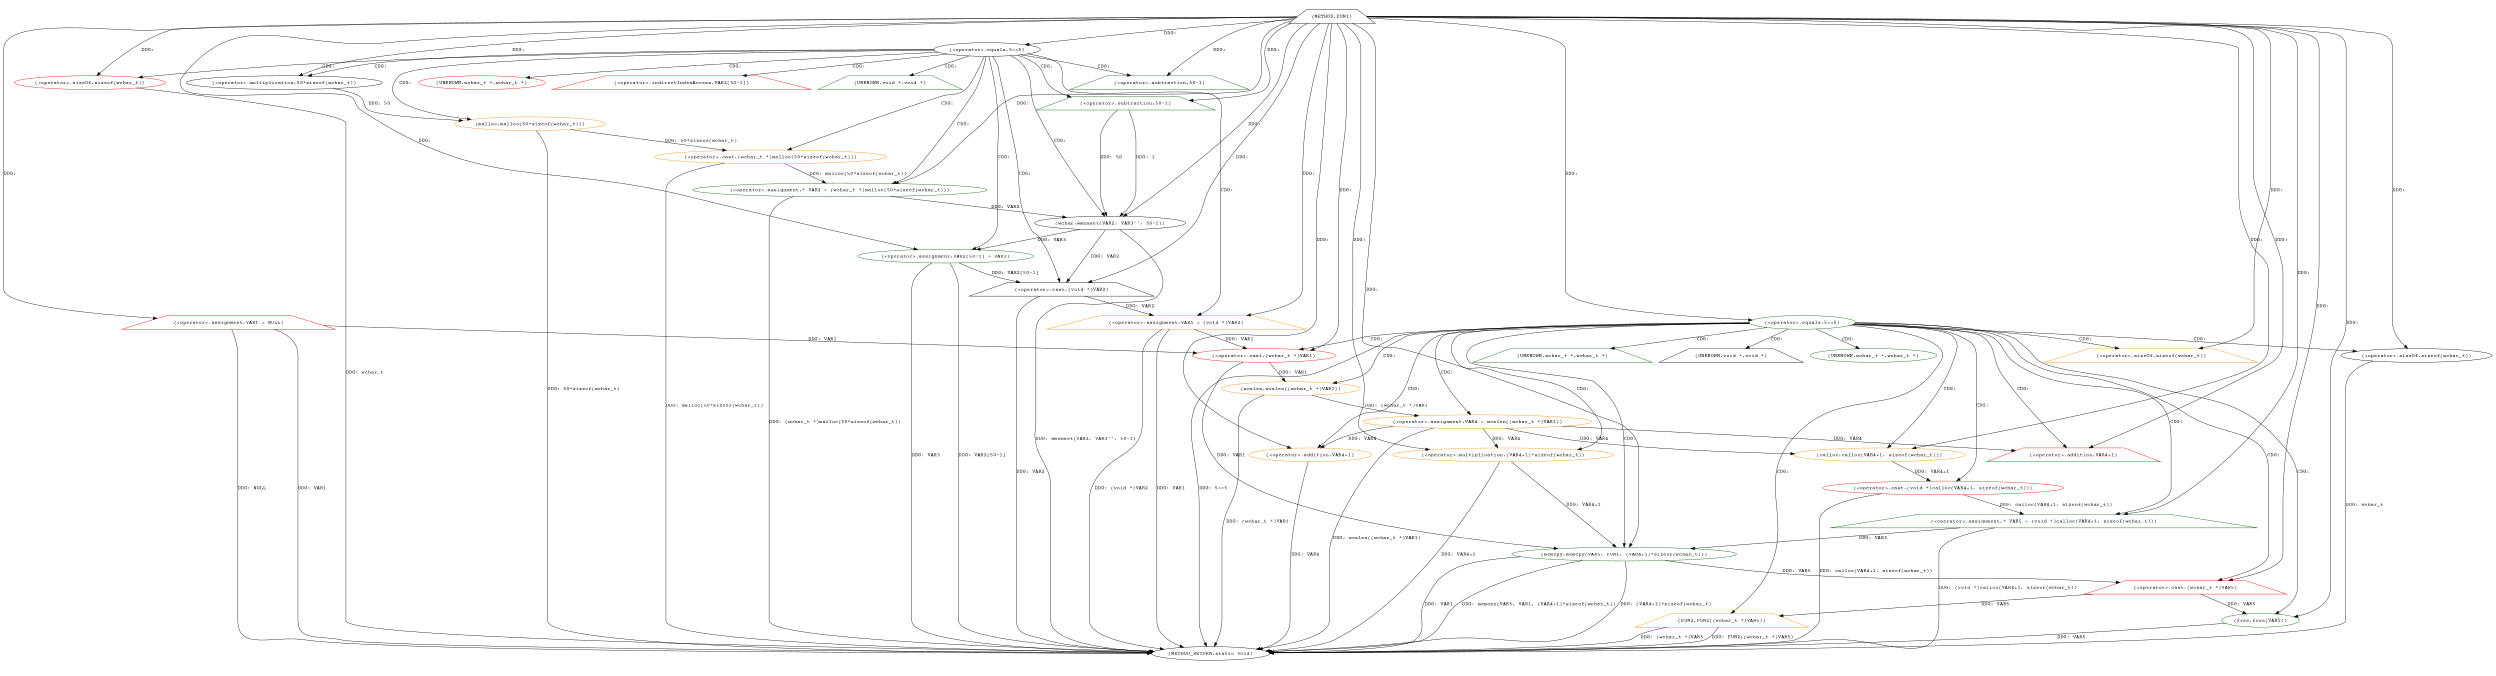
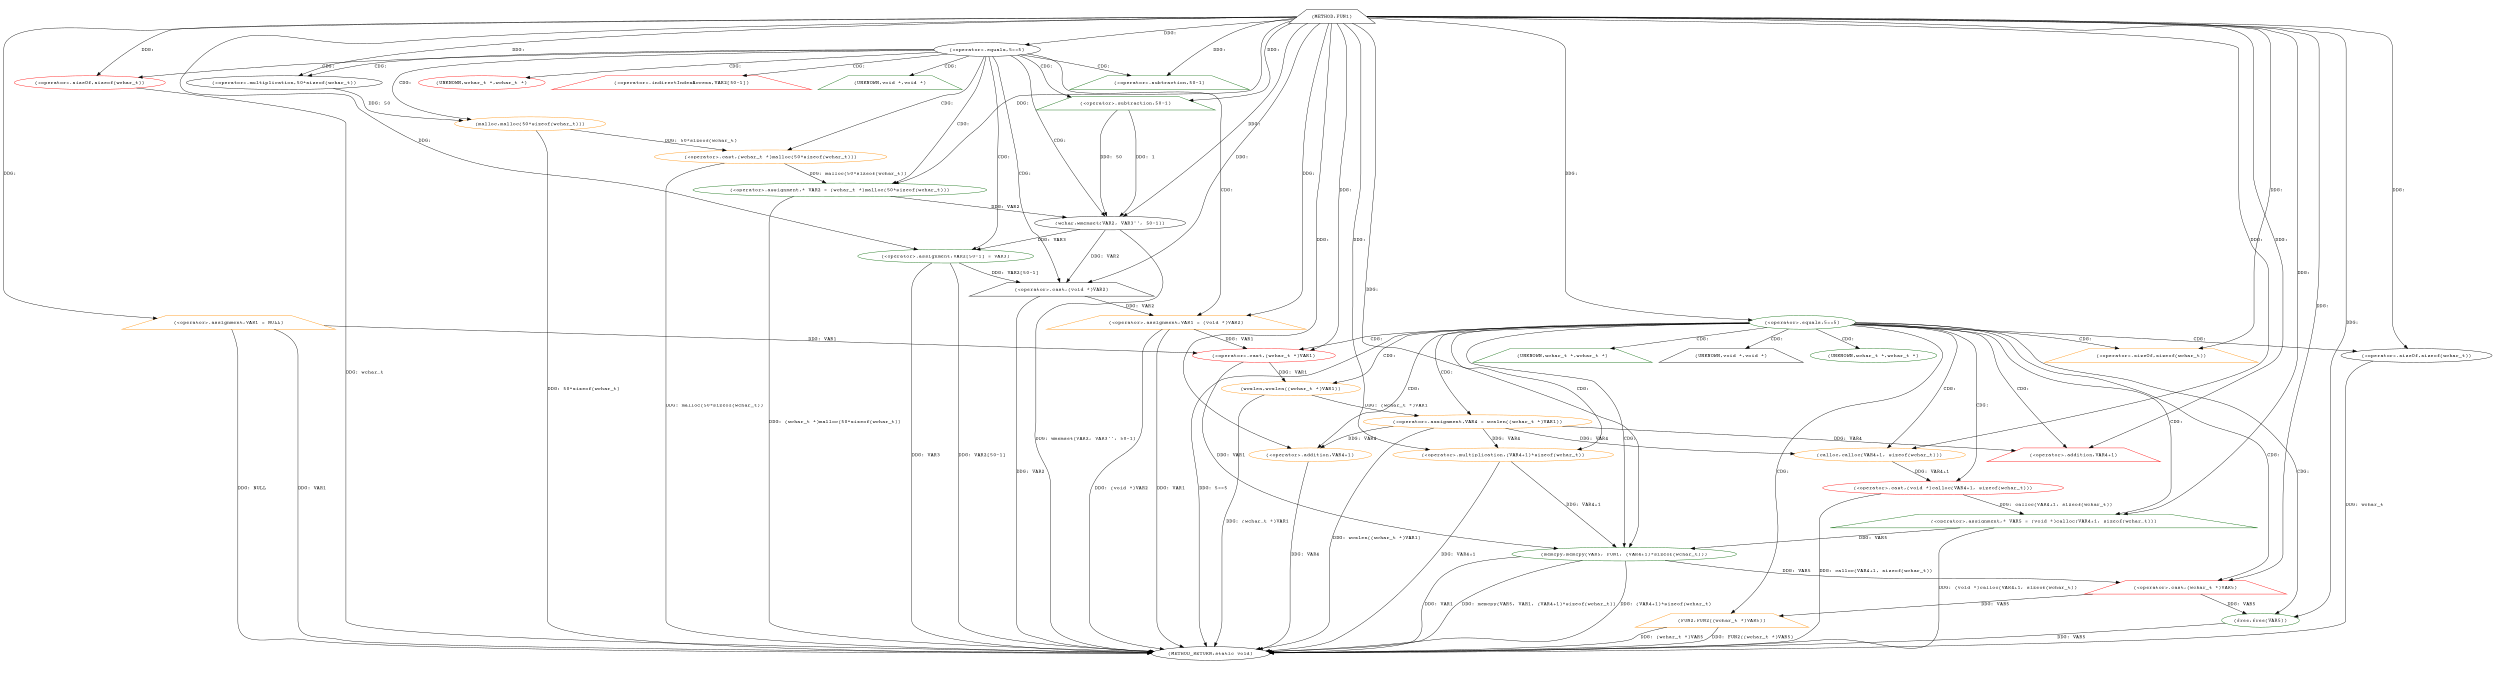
(229, 322) -> (229, 322)
